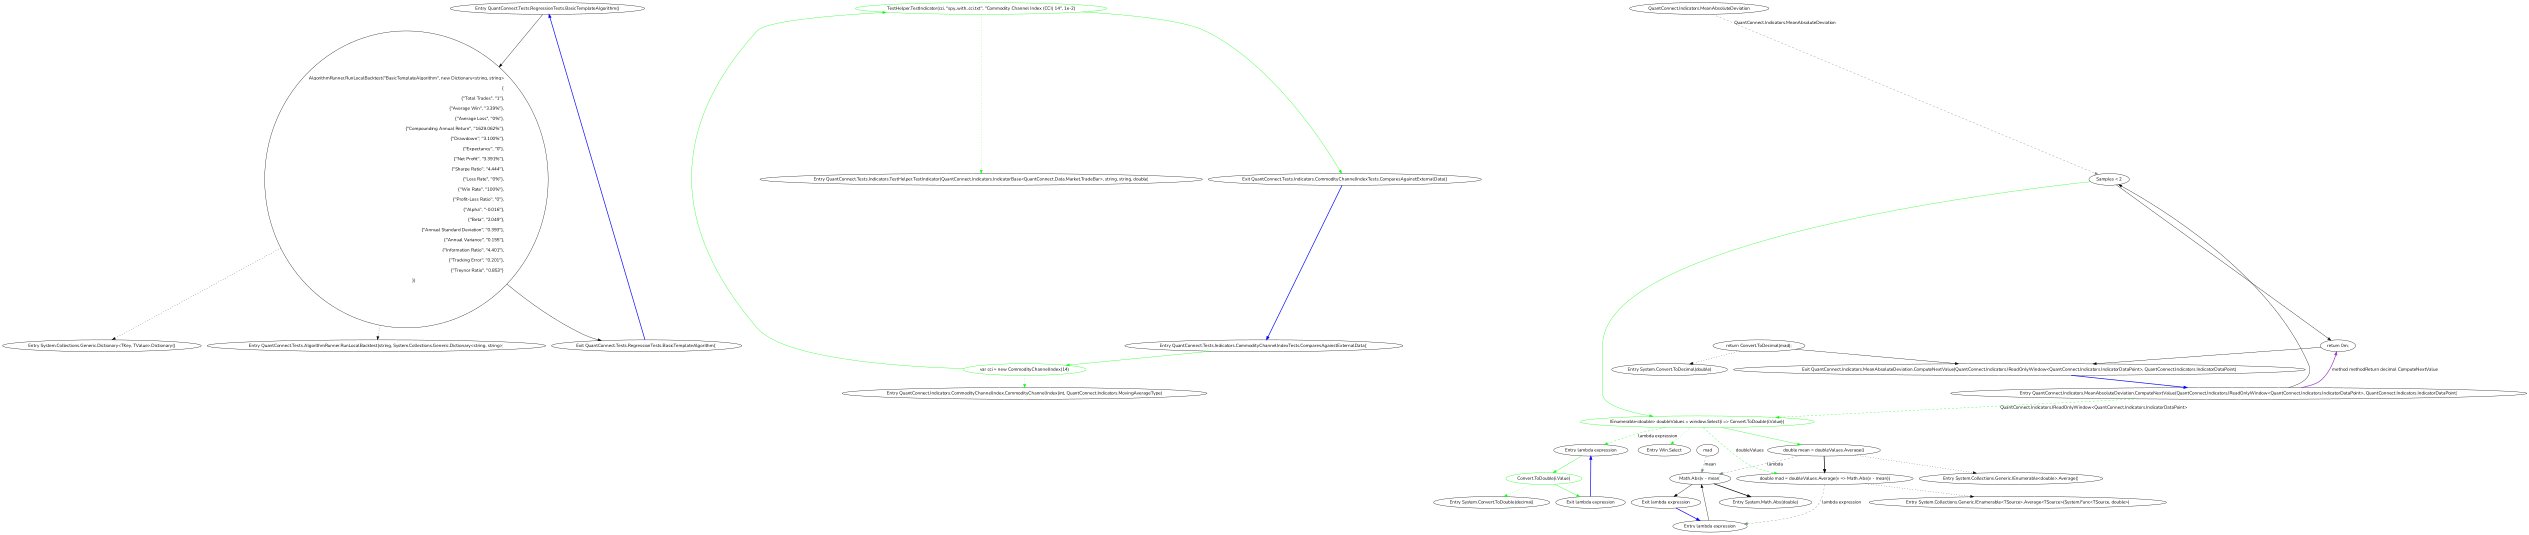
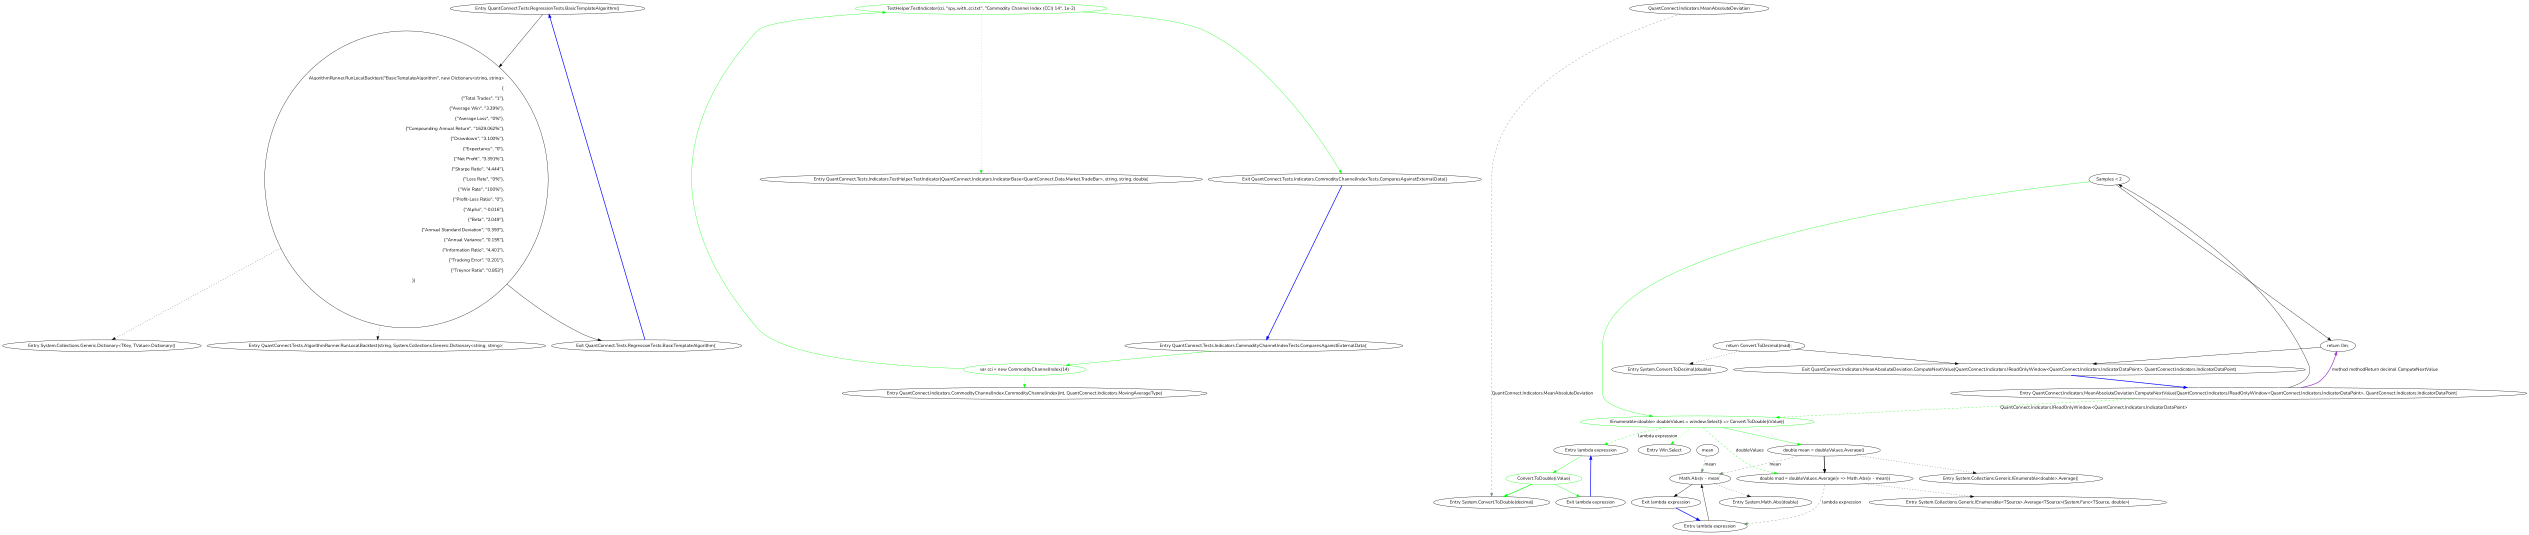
(1904, 94) -> (1492, 203)
(1708, 450) -> (1708, 450)
(1775, 464) -> (1775, 464)
(1520, 490) -> (1520, 490)
(1731, 490) -> (1731, 490)
